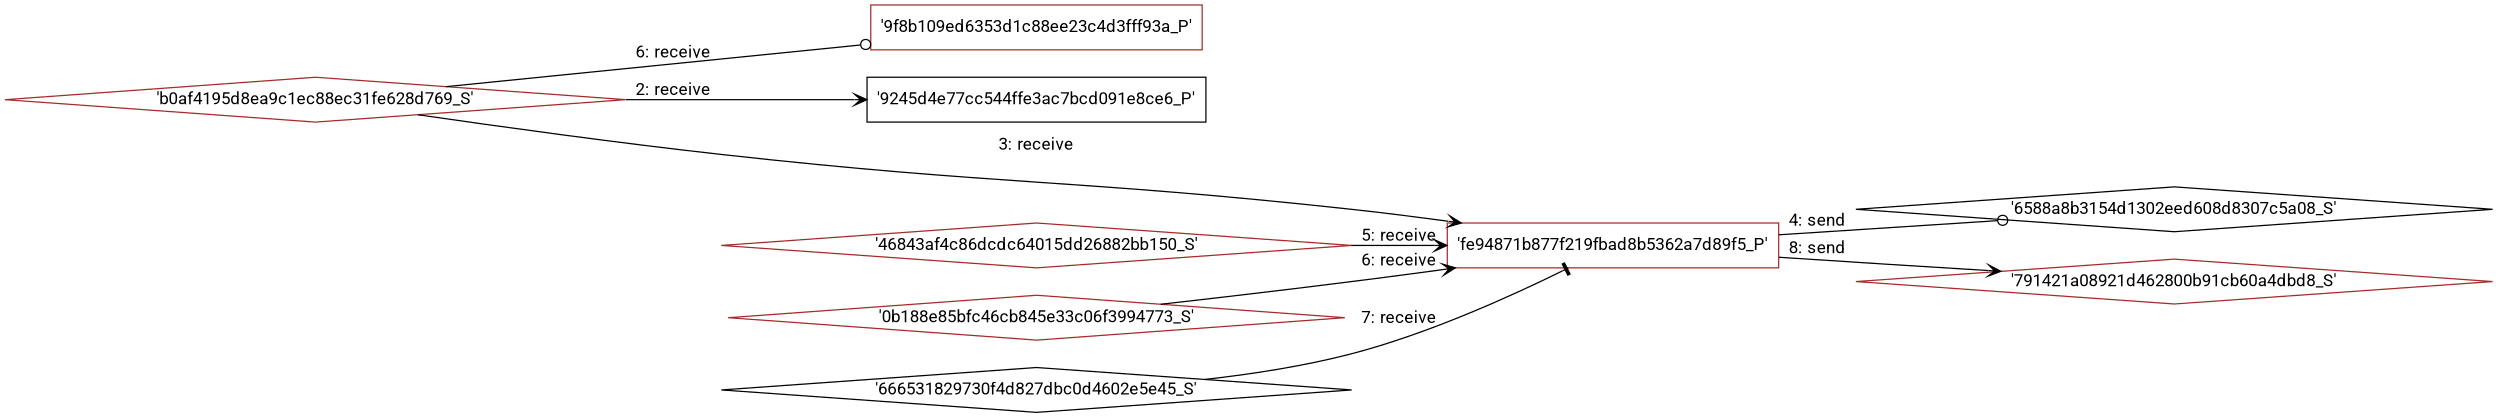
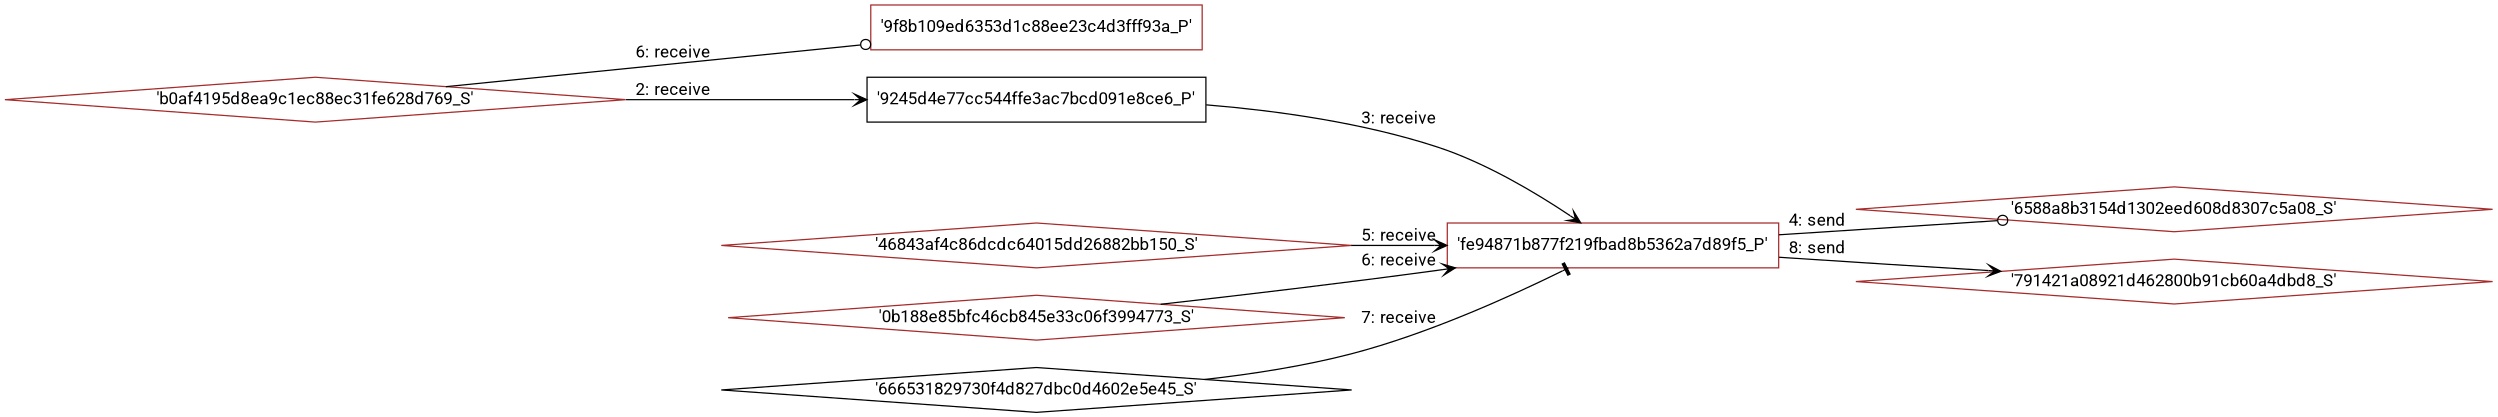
(932, 175) -> (1396, 135)
(2174, 209) -> (2174, 209)
